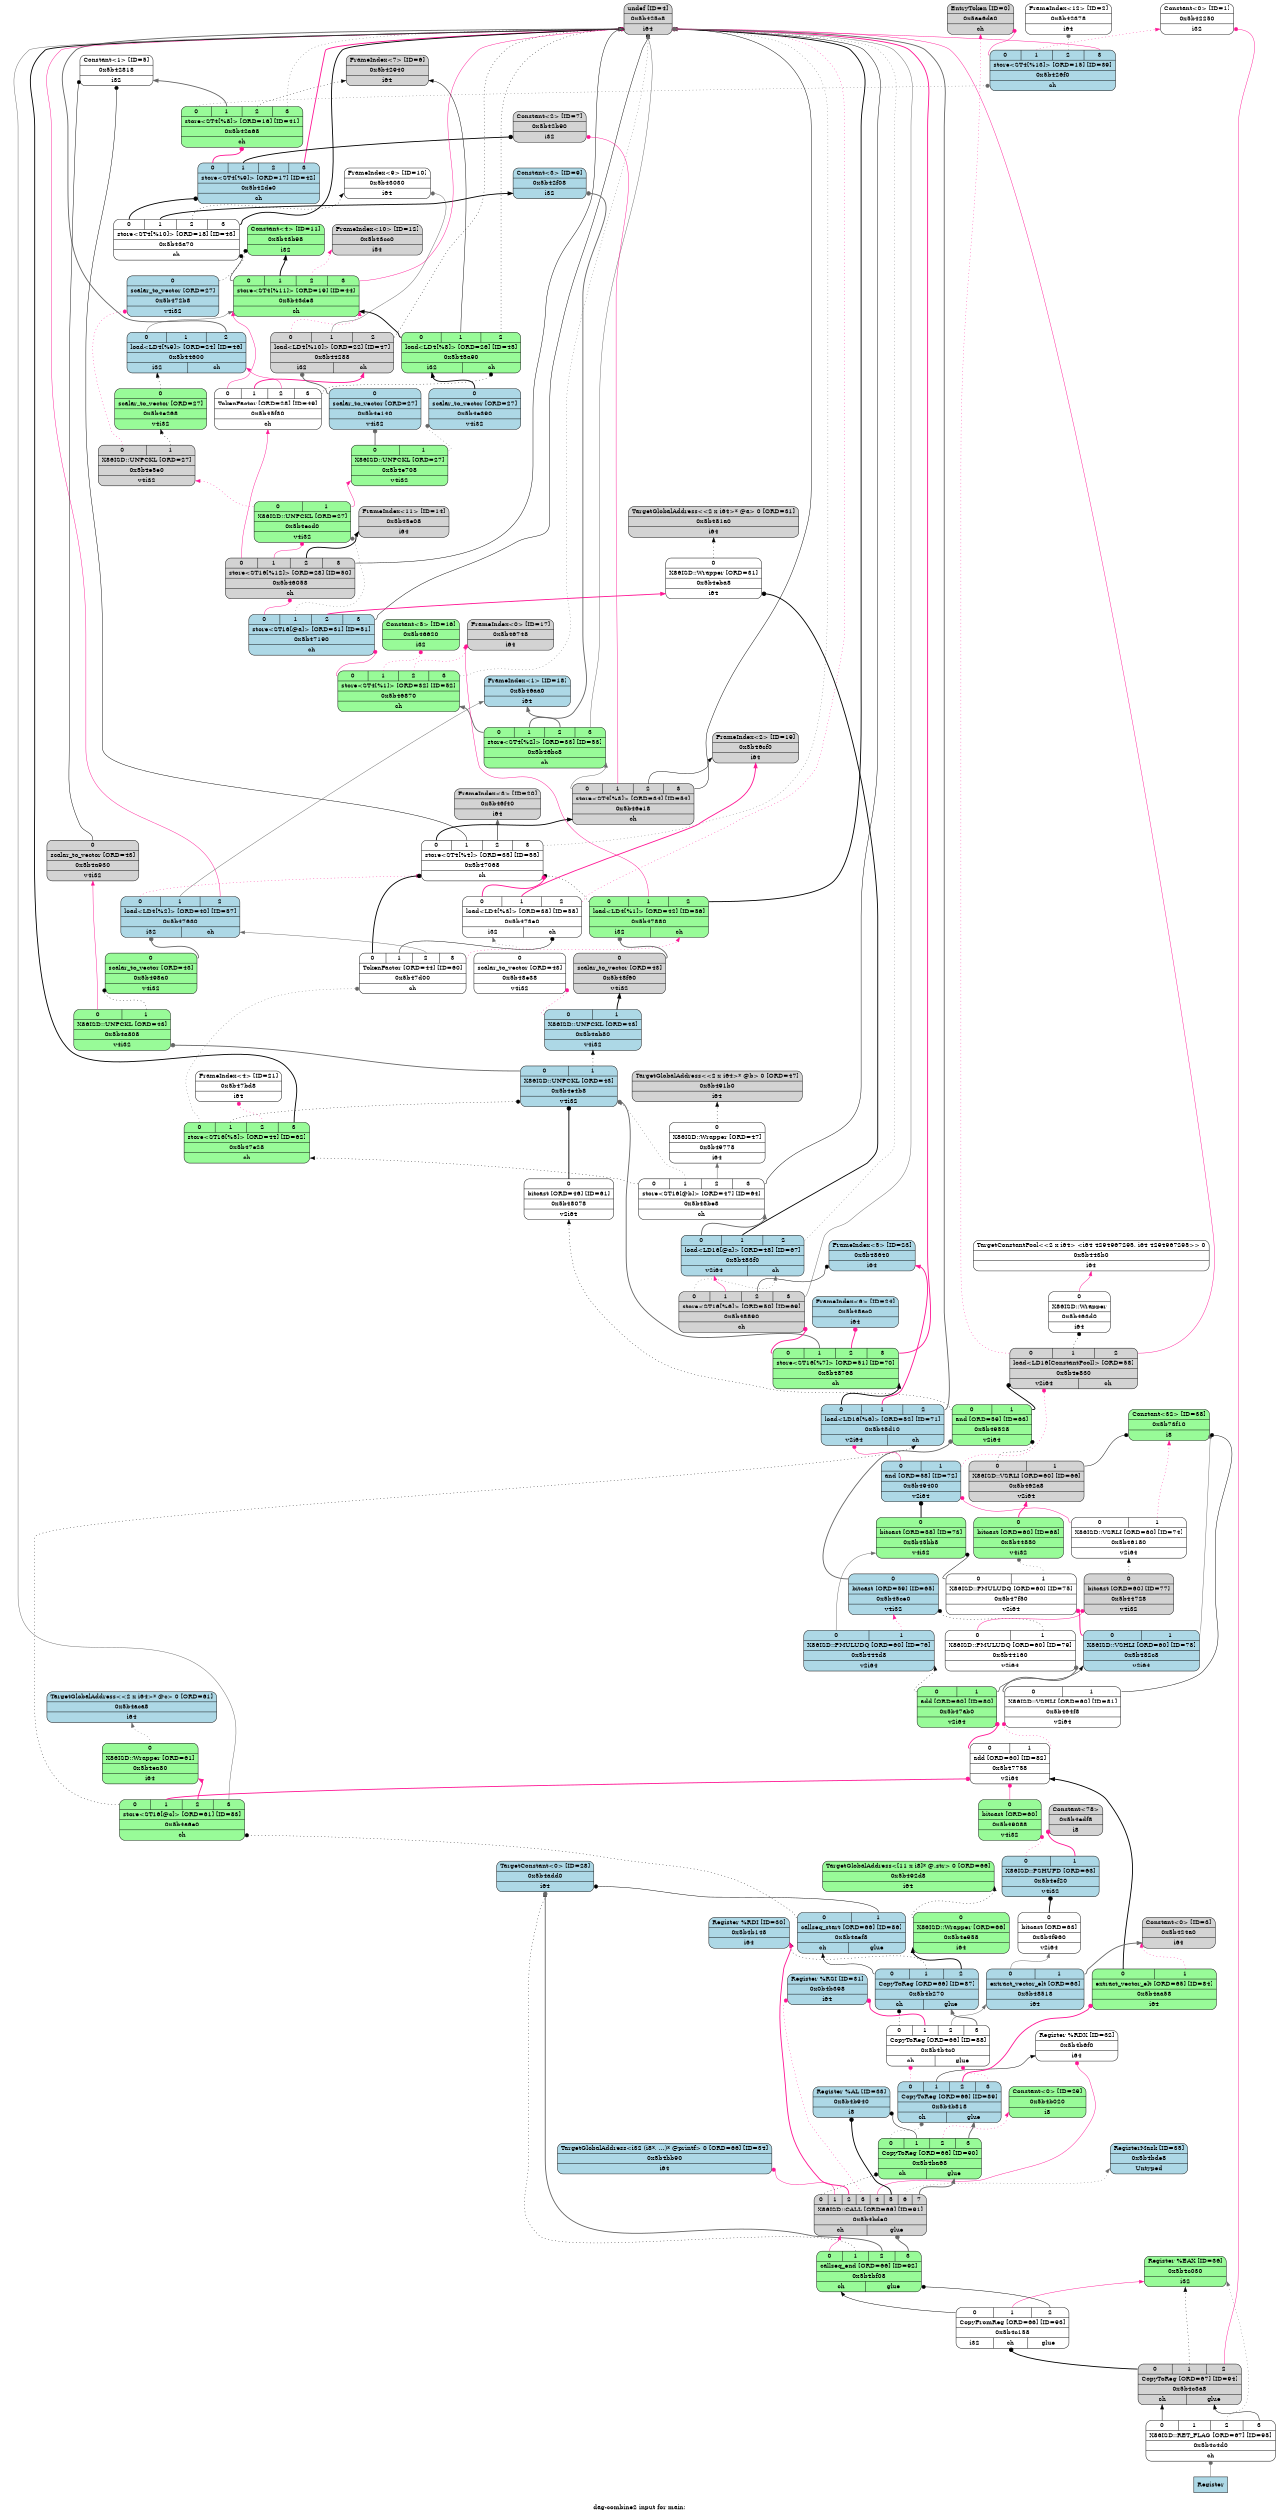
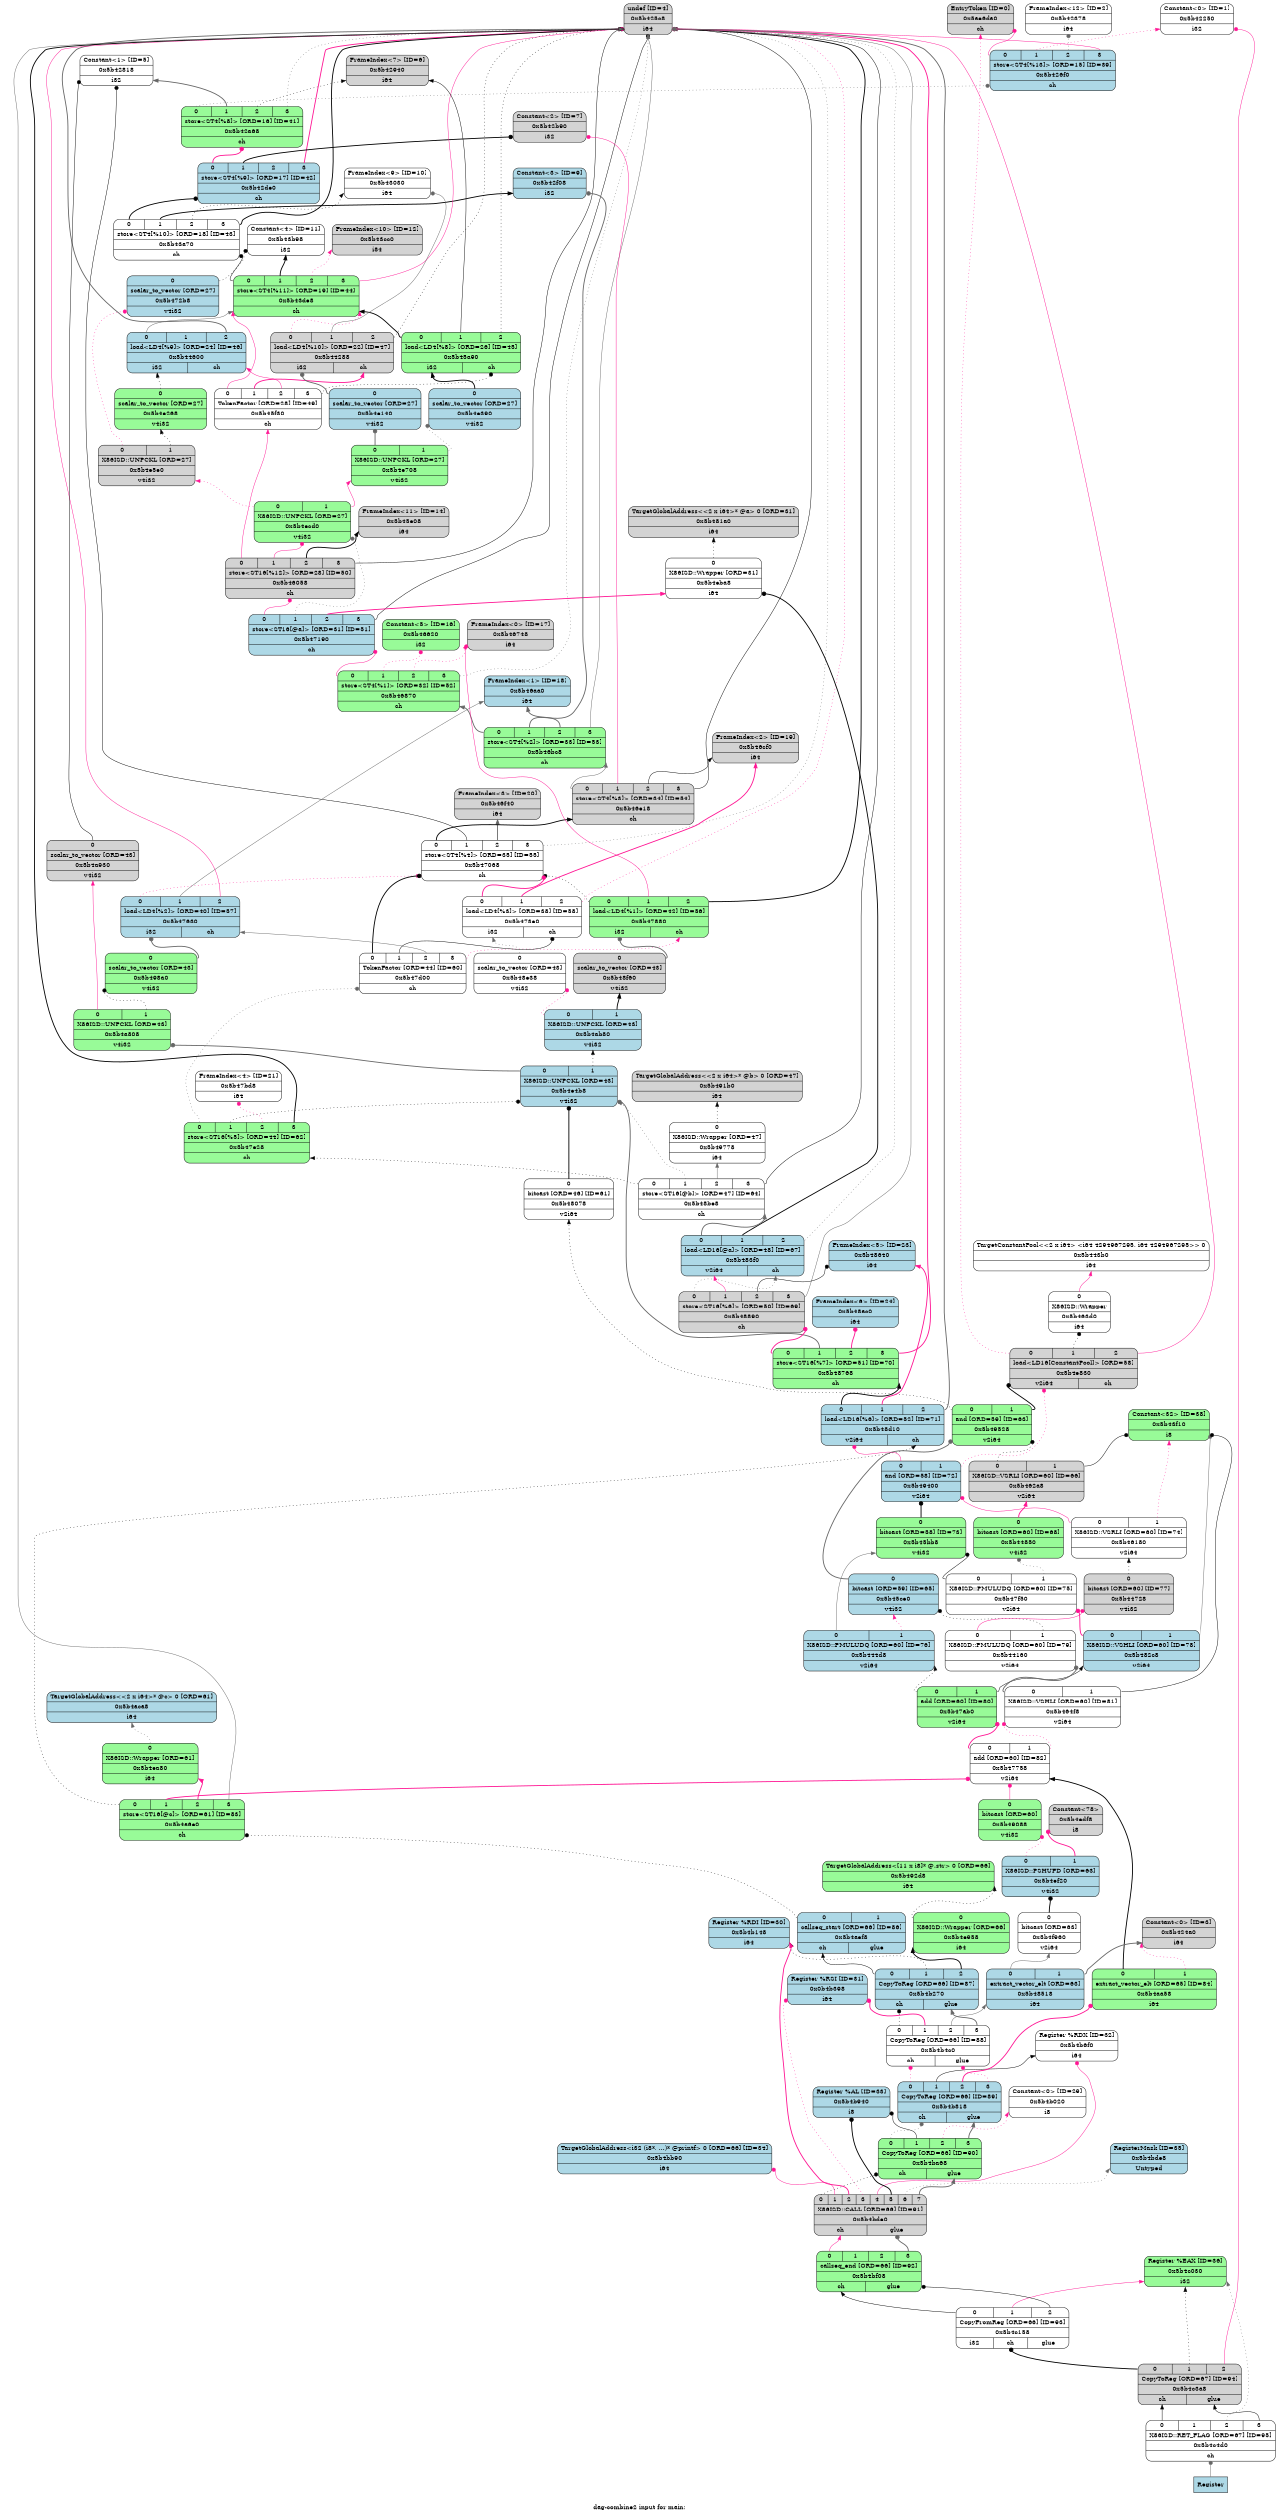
(286, 240) -> (286, 240)
(1169, 1424) -> (1169, 1424)
(545, 1876) -> none
(1048, 2102) -> (1048, 2102)
